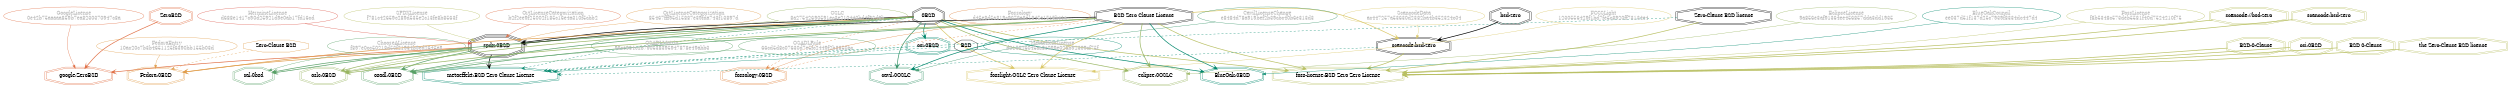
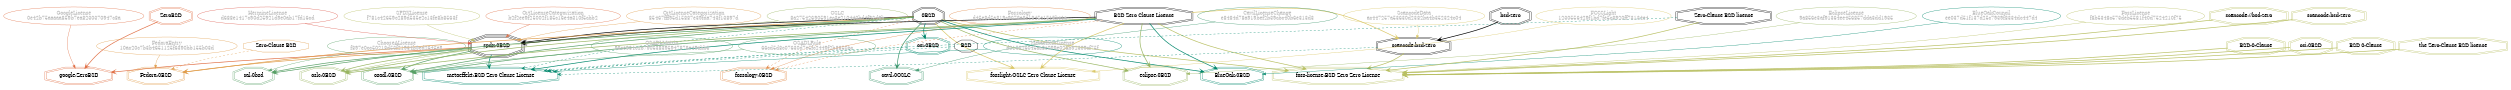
(1016, 39) -> (815, 38)
(489, 60) -> (489, 60)
(1155, 76) -> (1155, 76)
